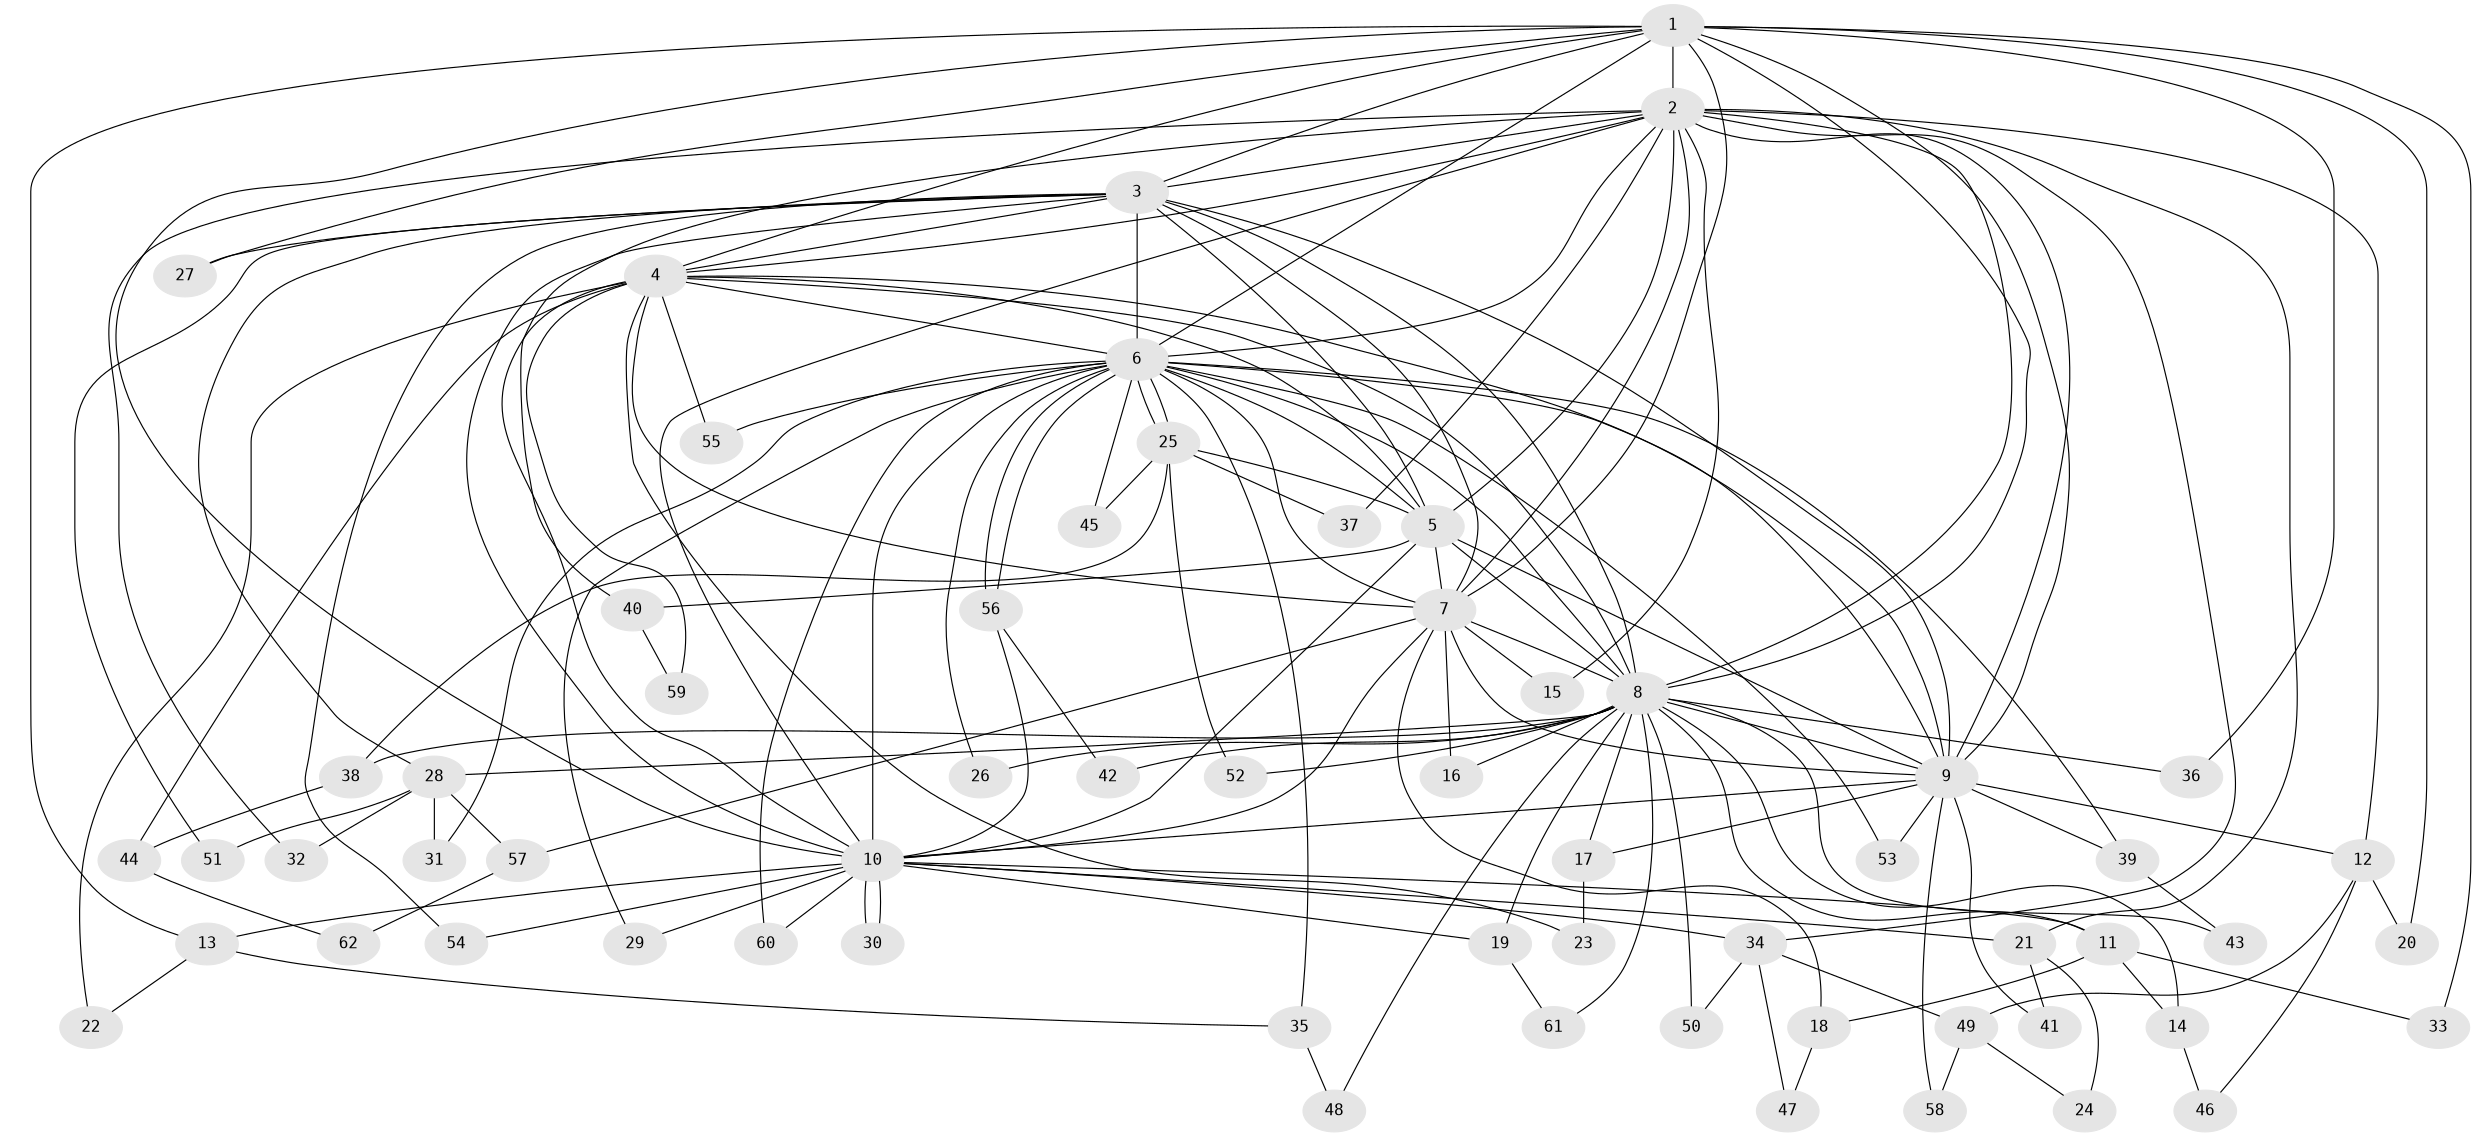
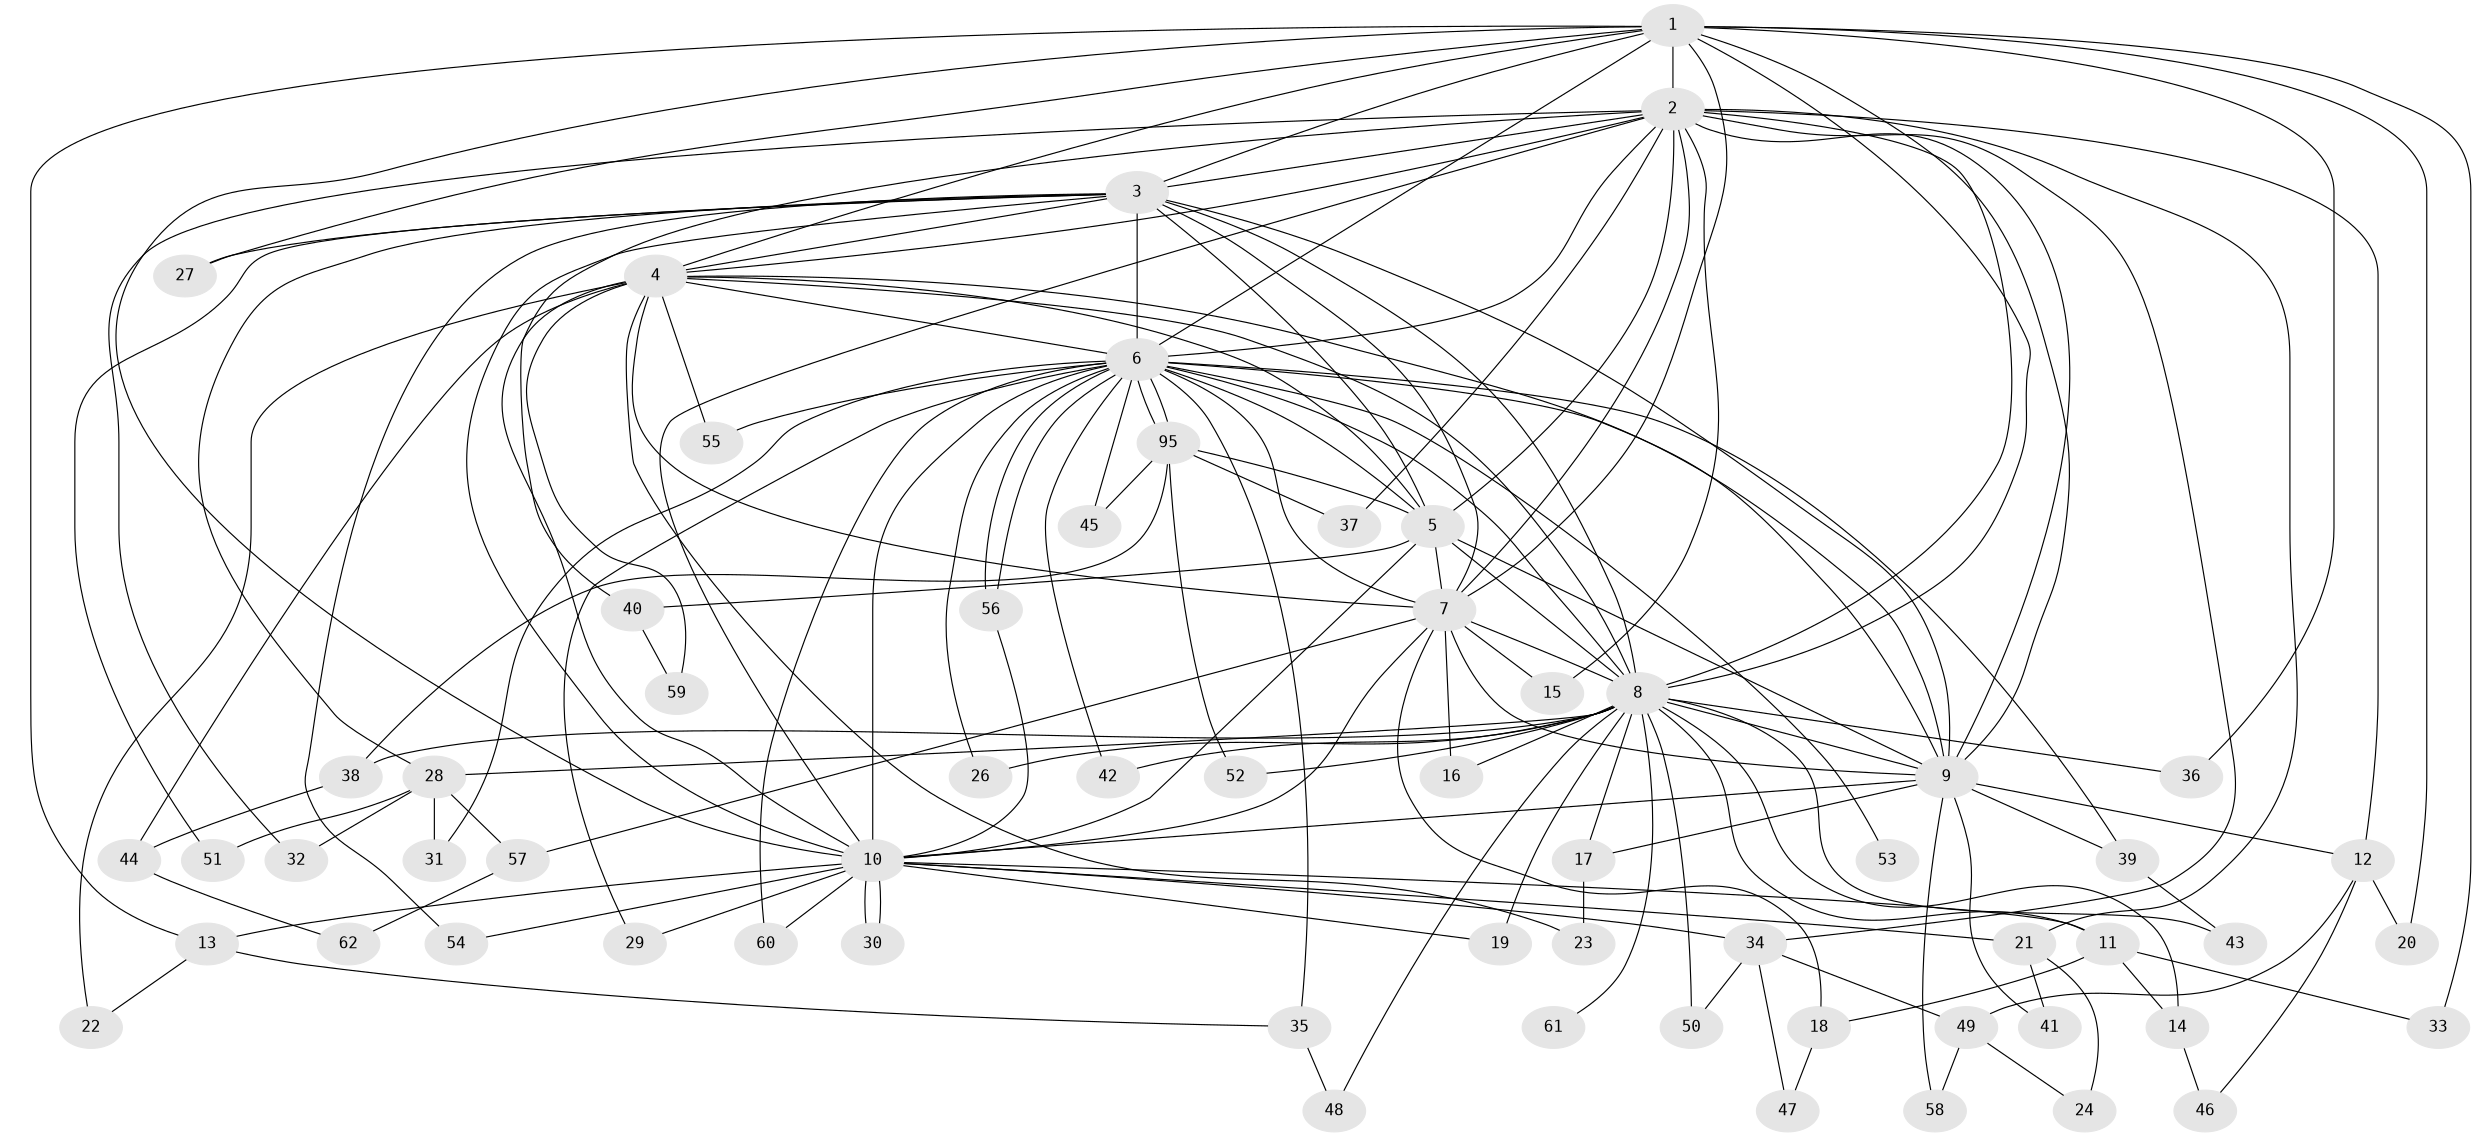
(1168, 443) -> (1168, 443)
(1050, 694) -> (1048, 560)
(1917, 819) -> none
(1527, 986) -> none
